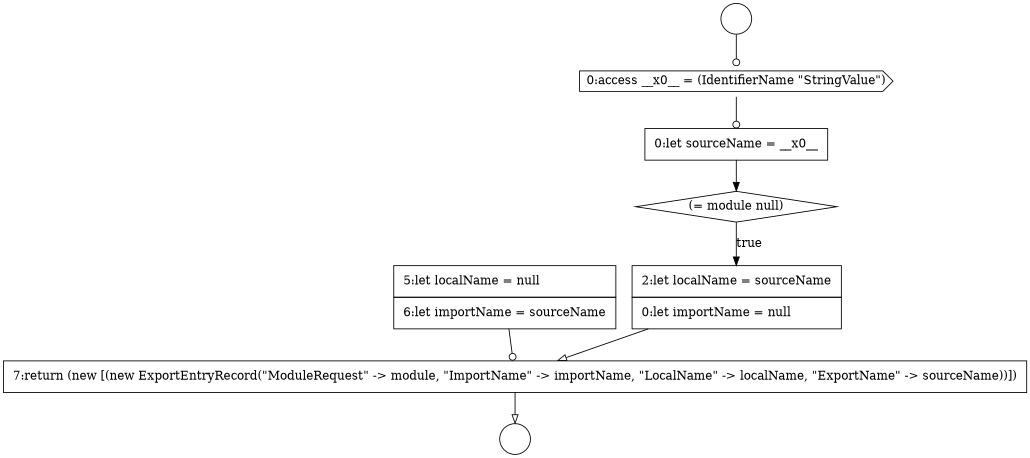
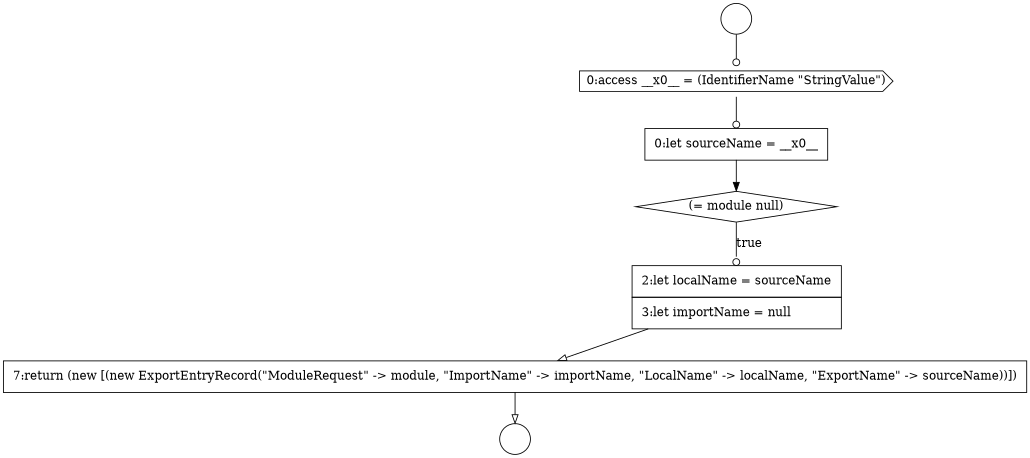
(736, 239) -> (736, 239)
(505, 297) -> none
(716, 313) -> (716, 313)
